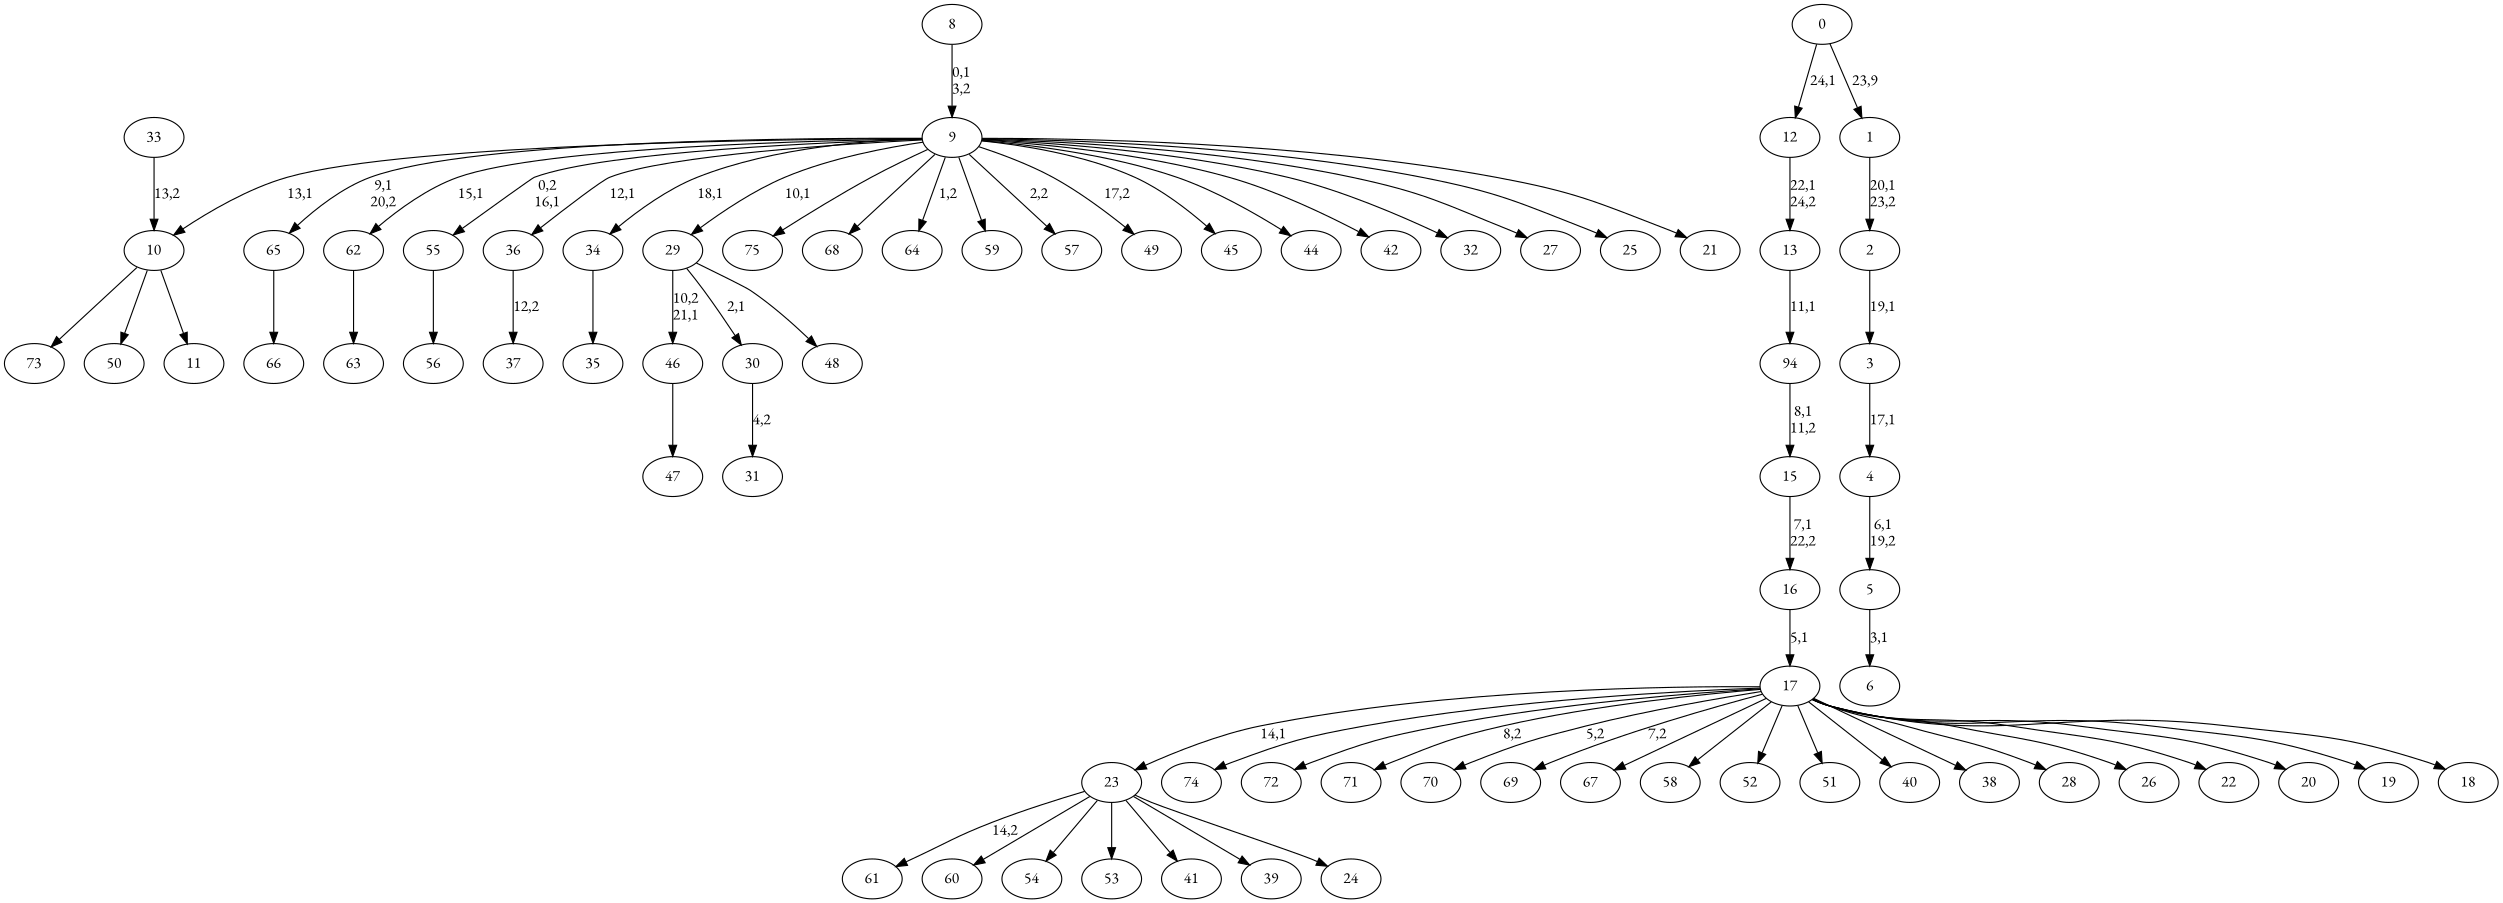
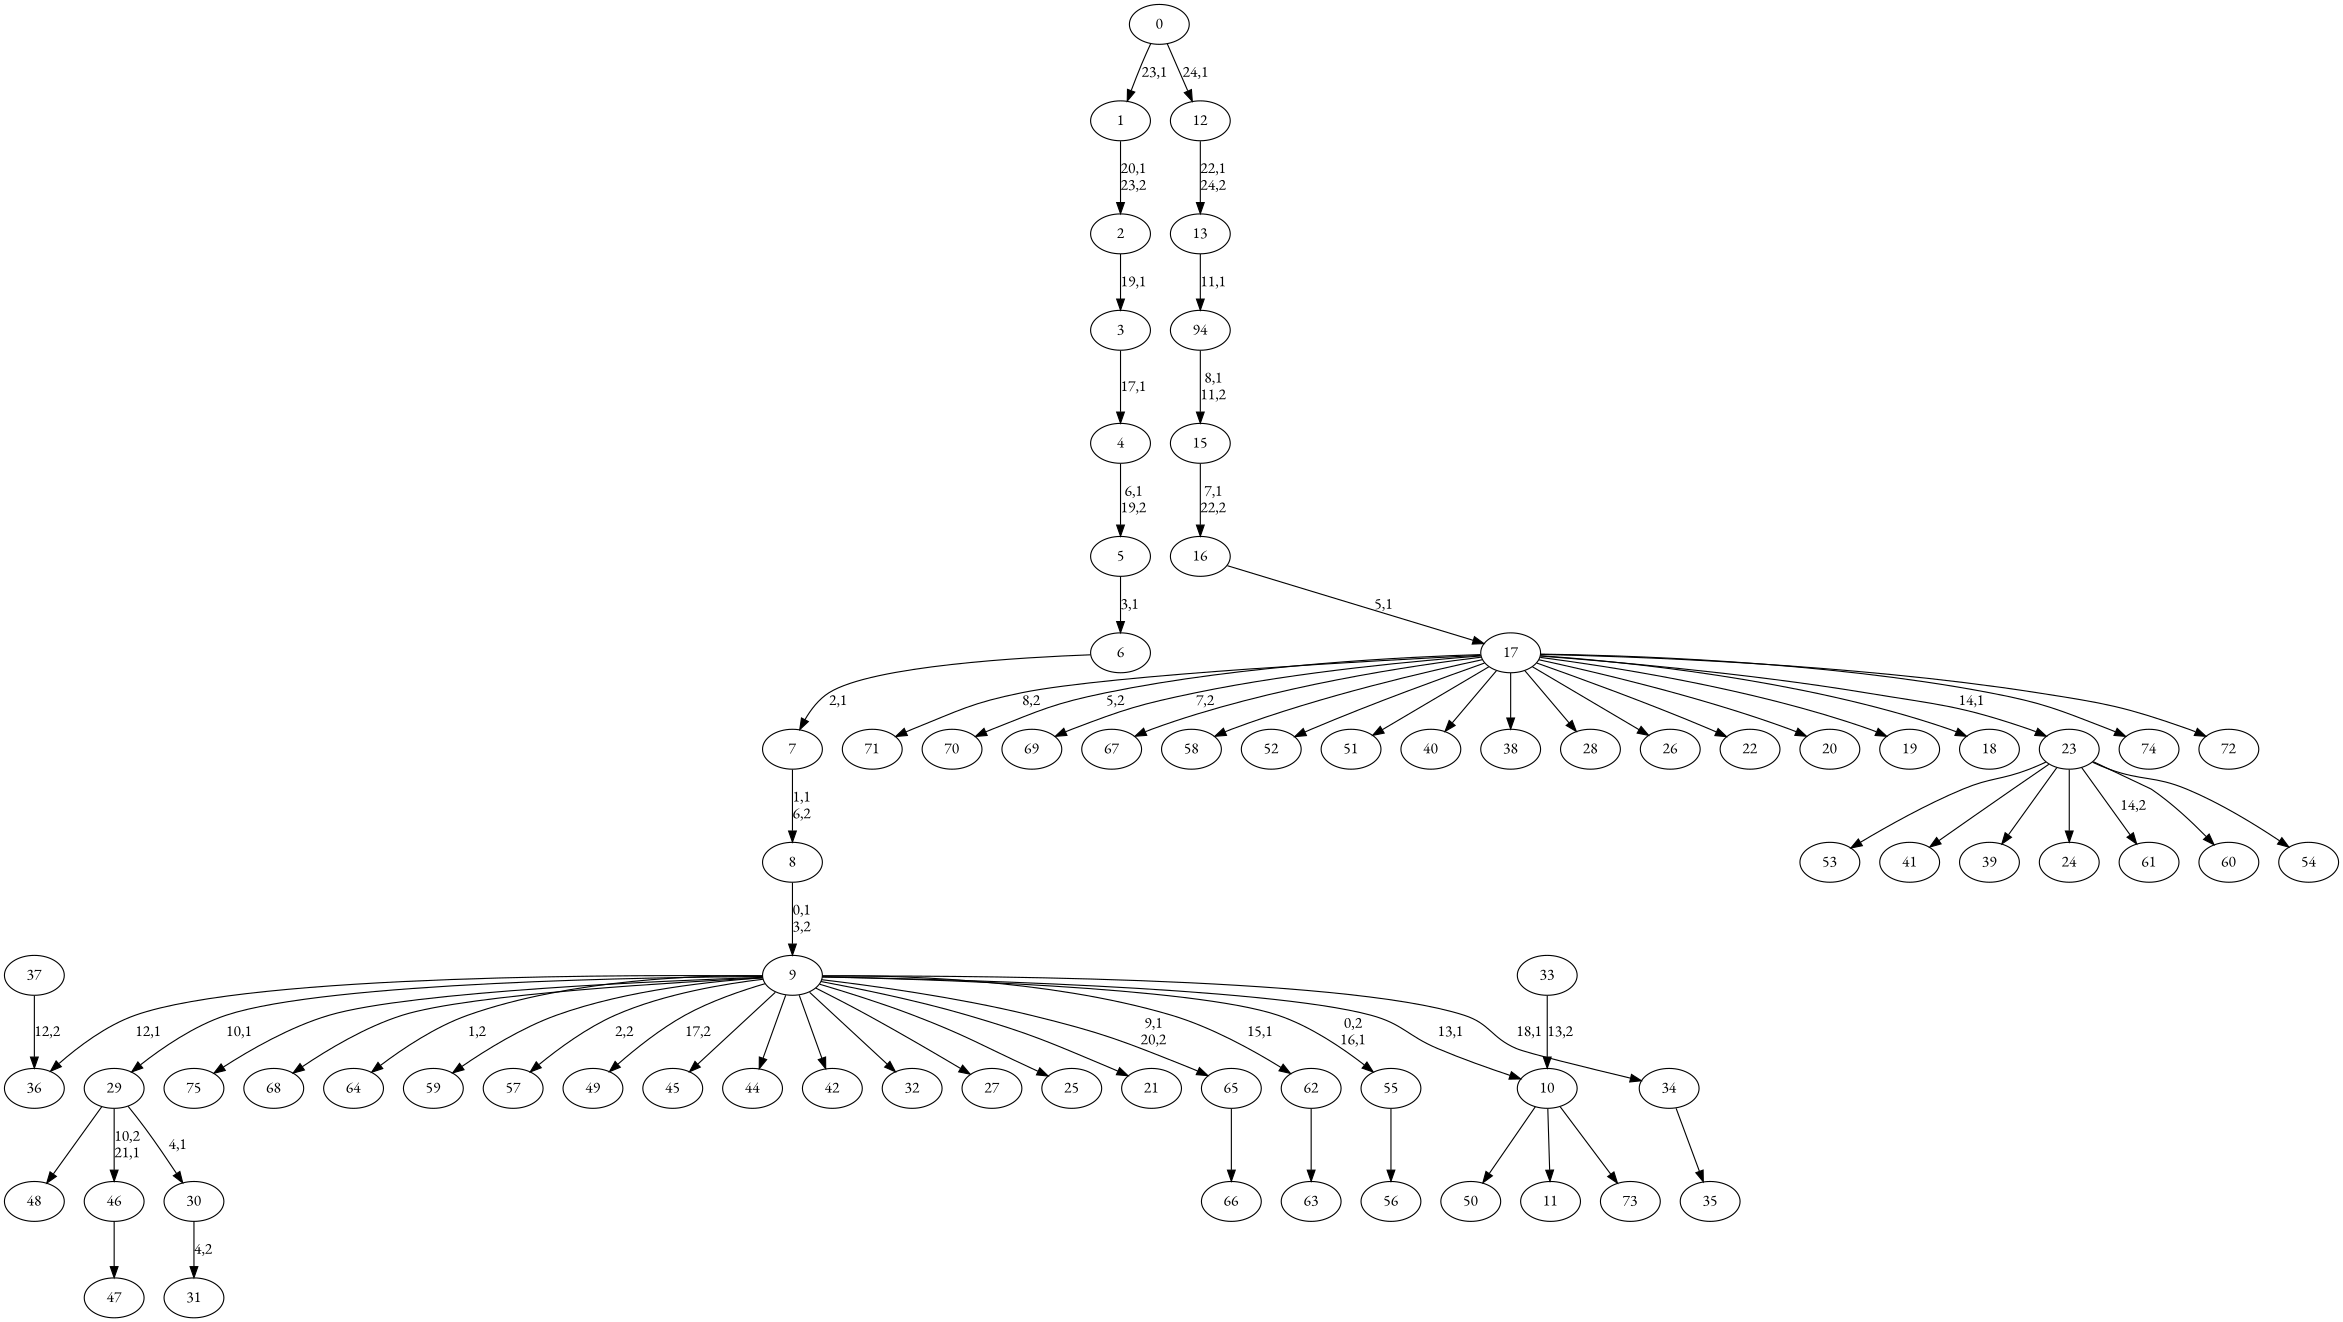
(1865, 81) -> (1155, 73)
(513, 301) -> (34, 1026)
(736, 307) -> (178, 1145)
none -> (792, 749)
